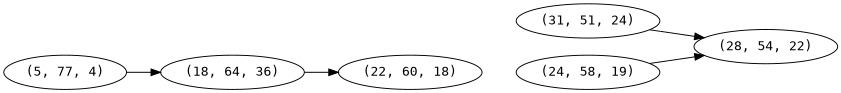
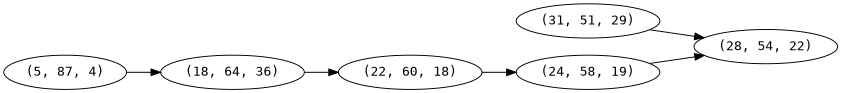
(588, 21) -> (588, 21)
(65, 72) -> (65, 72)
none -> (494, 72)
